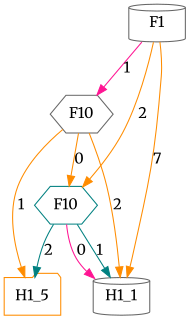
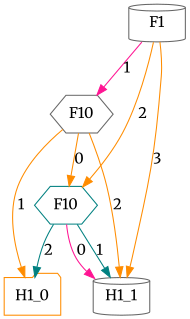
(158, 160) -> (158, 160)
(32, 296) -> (32, 296)
